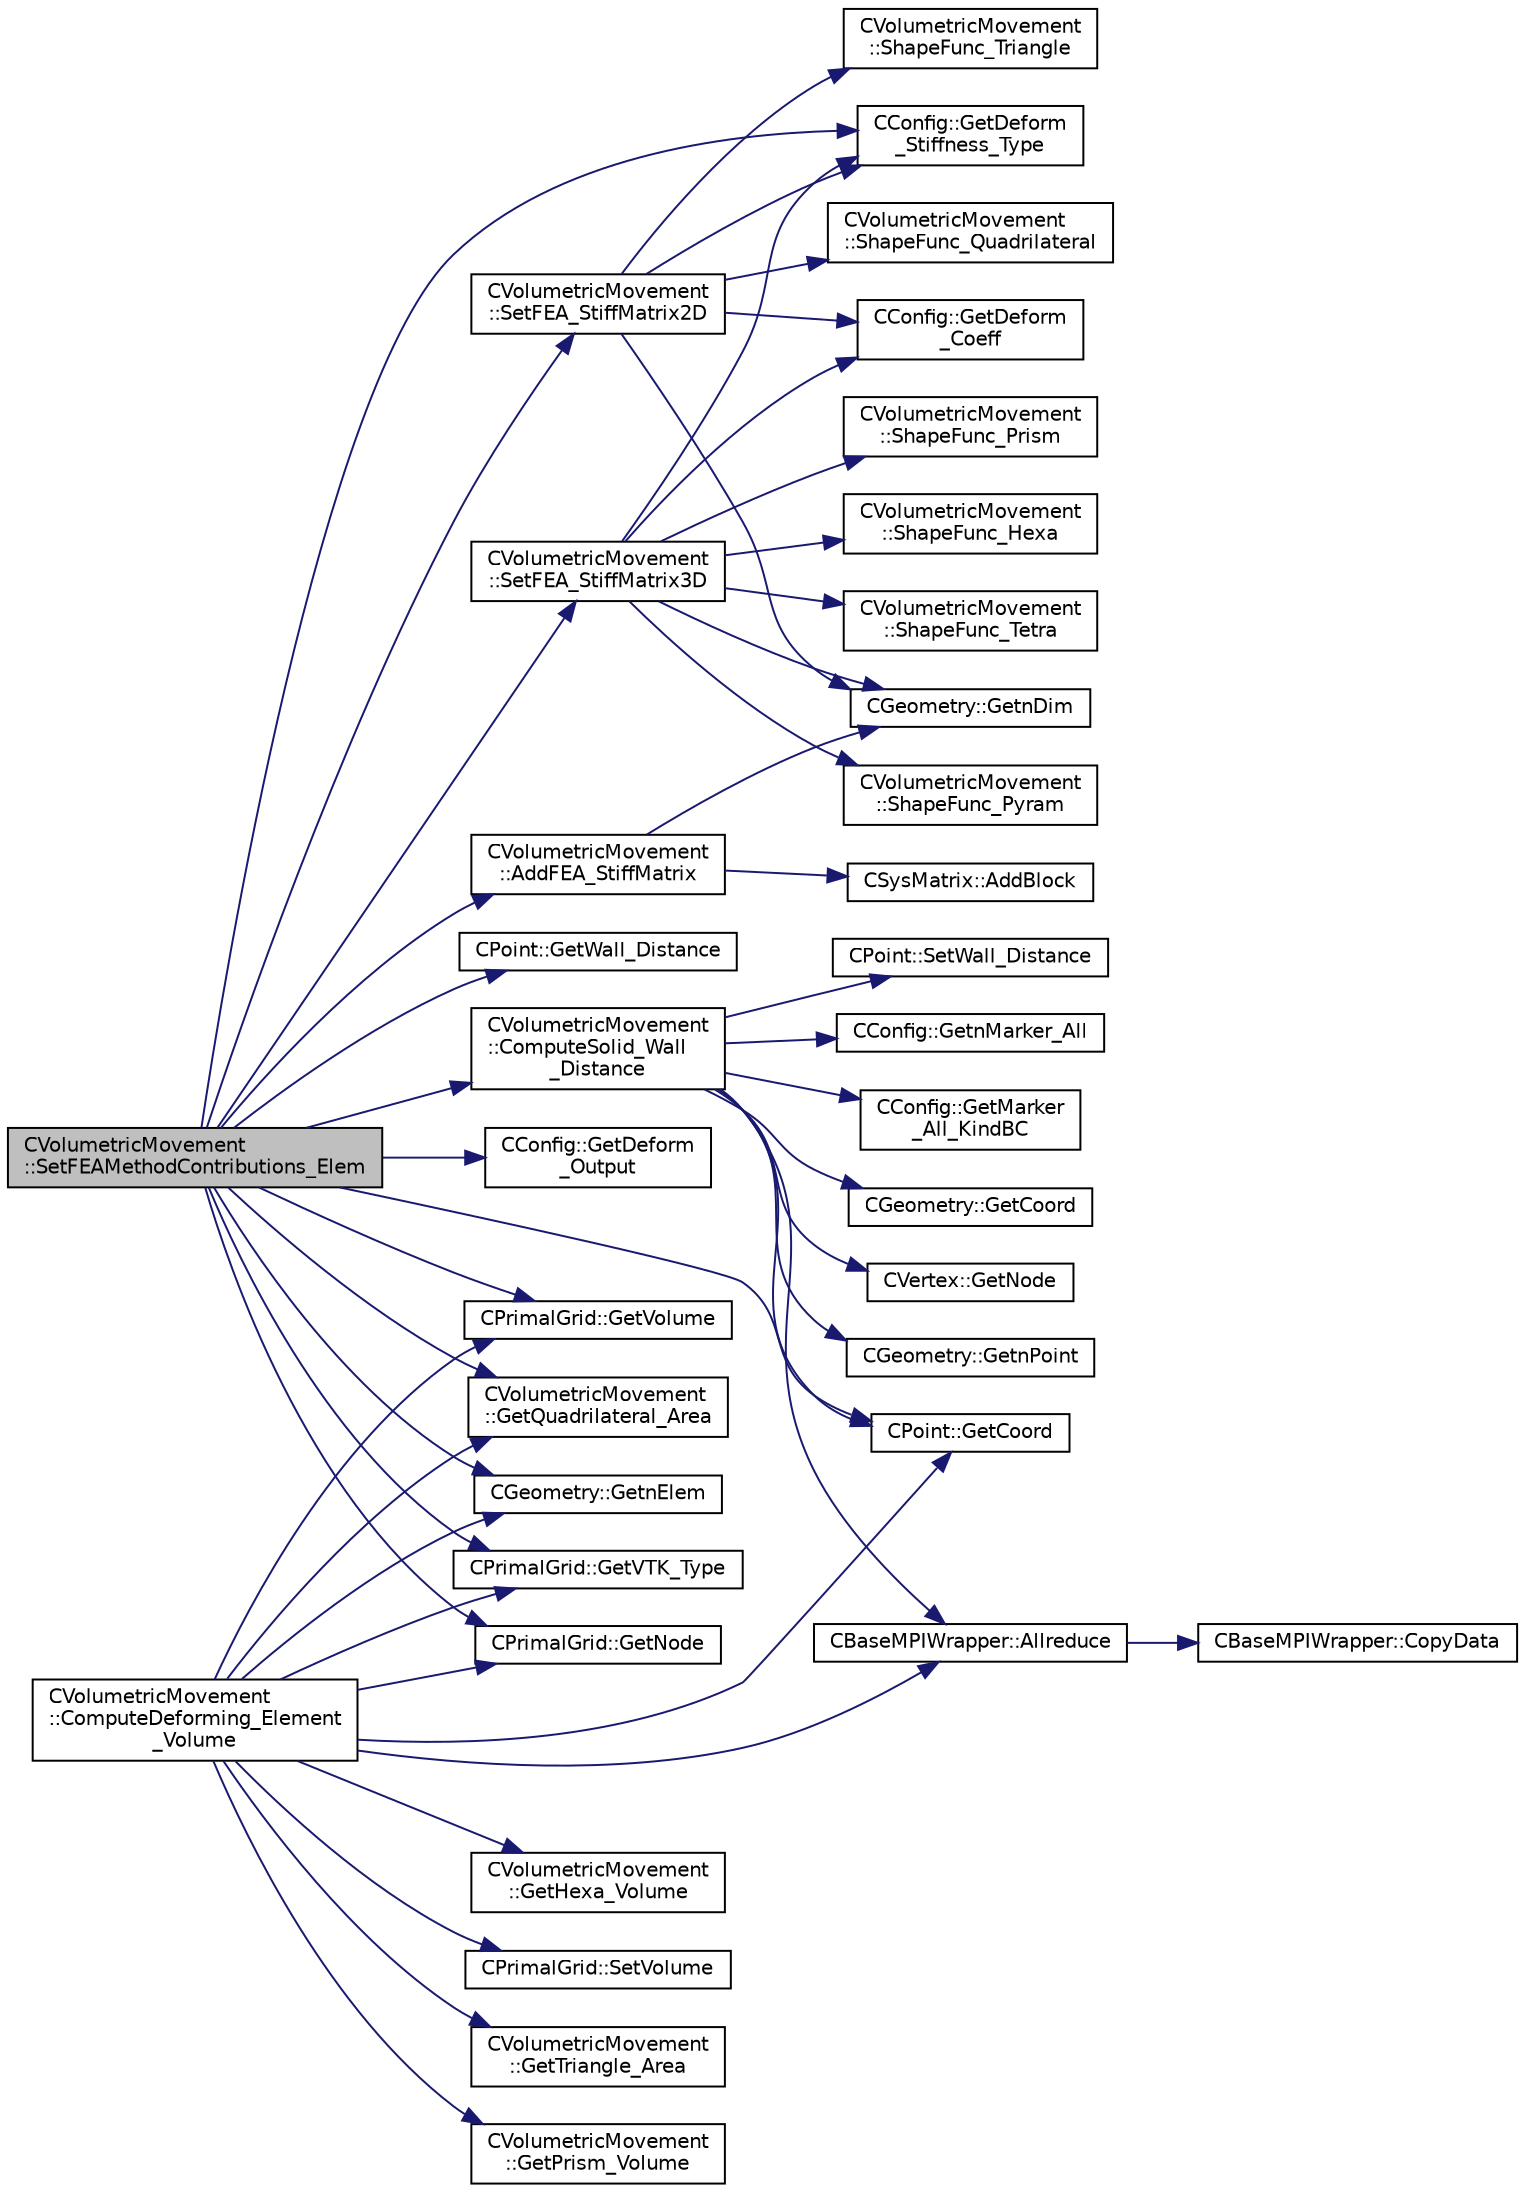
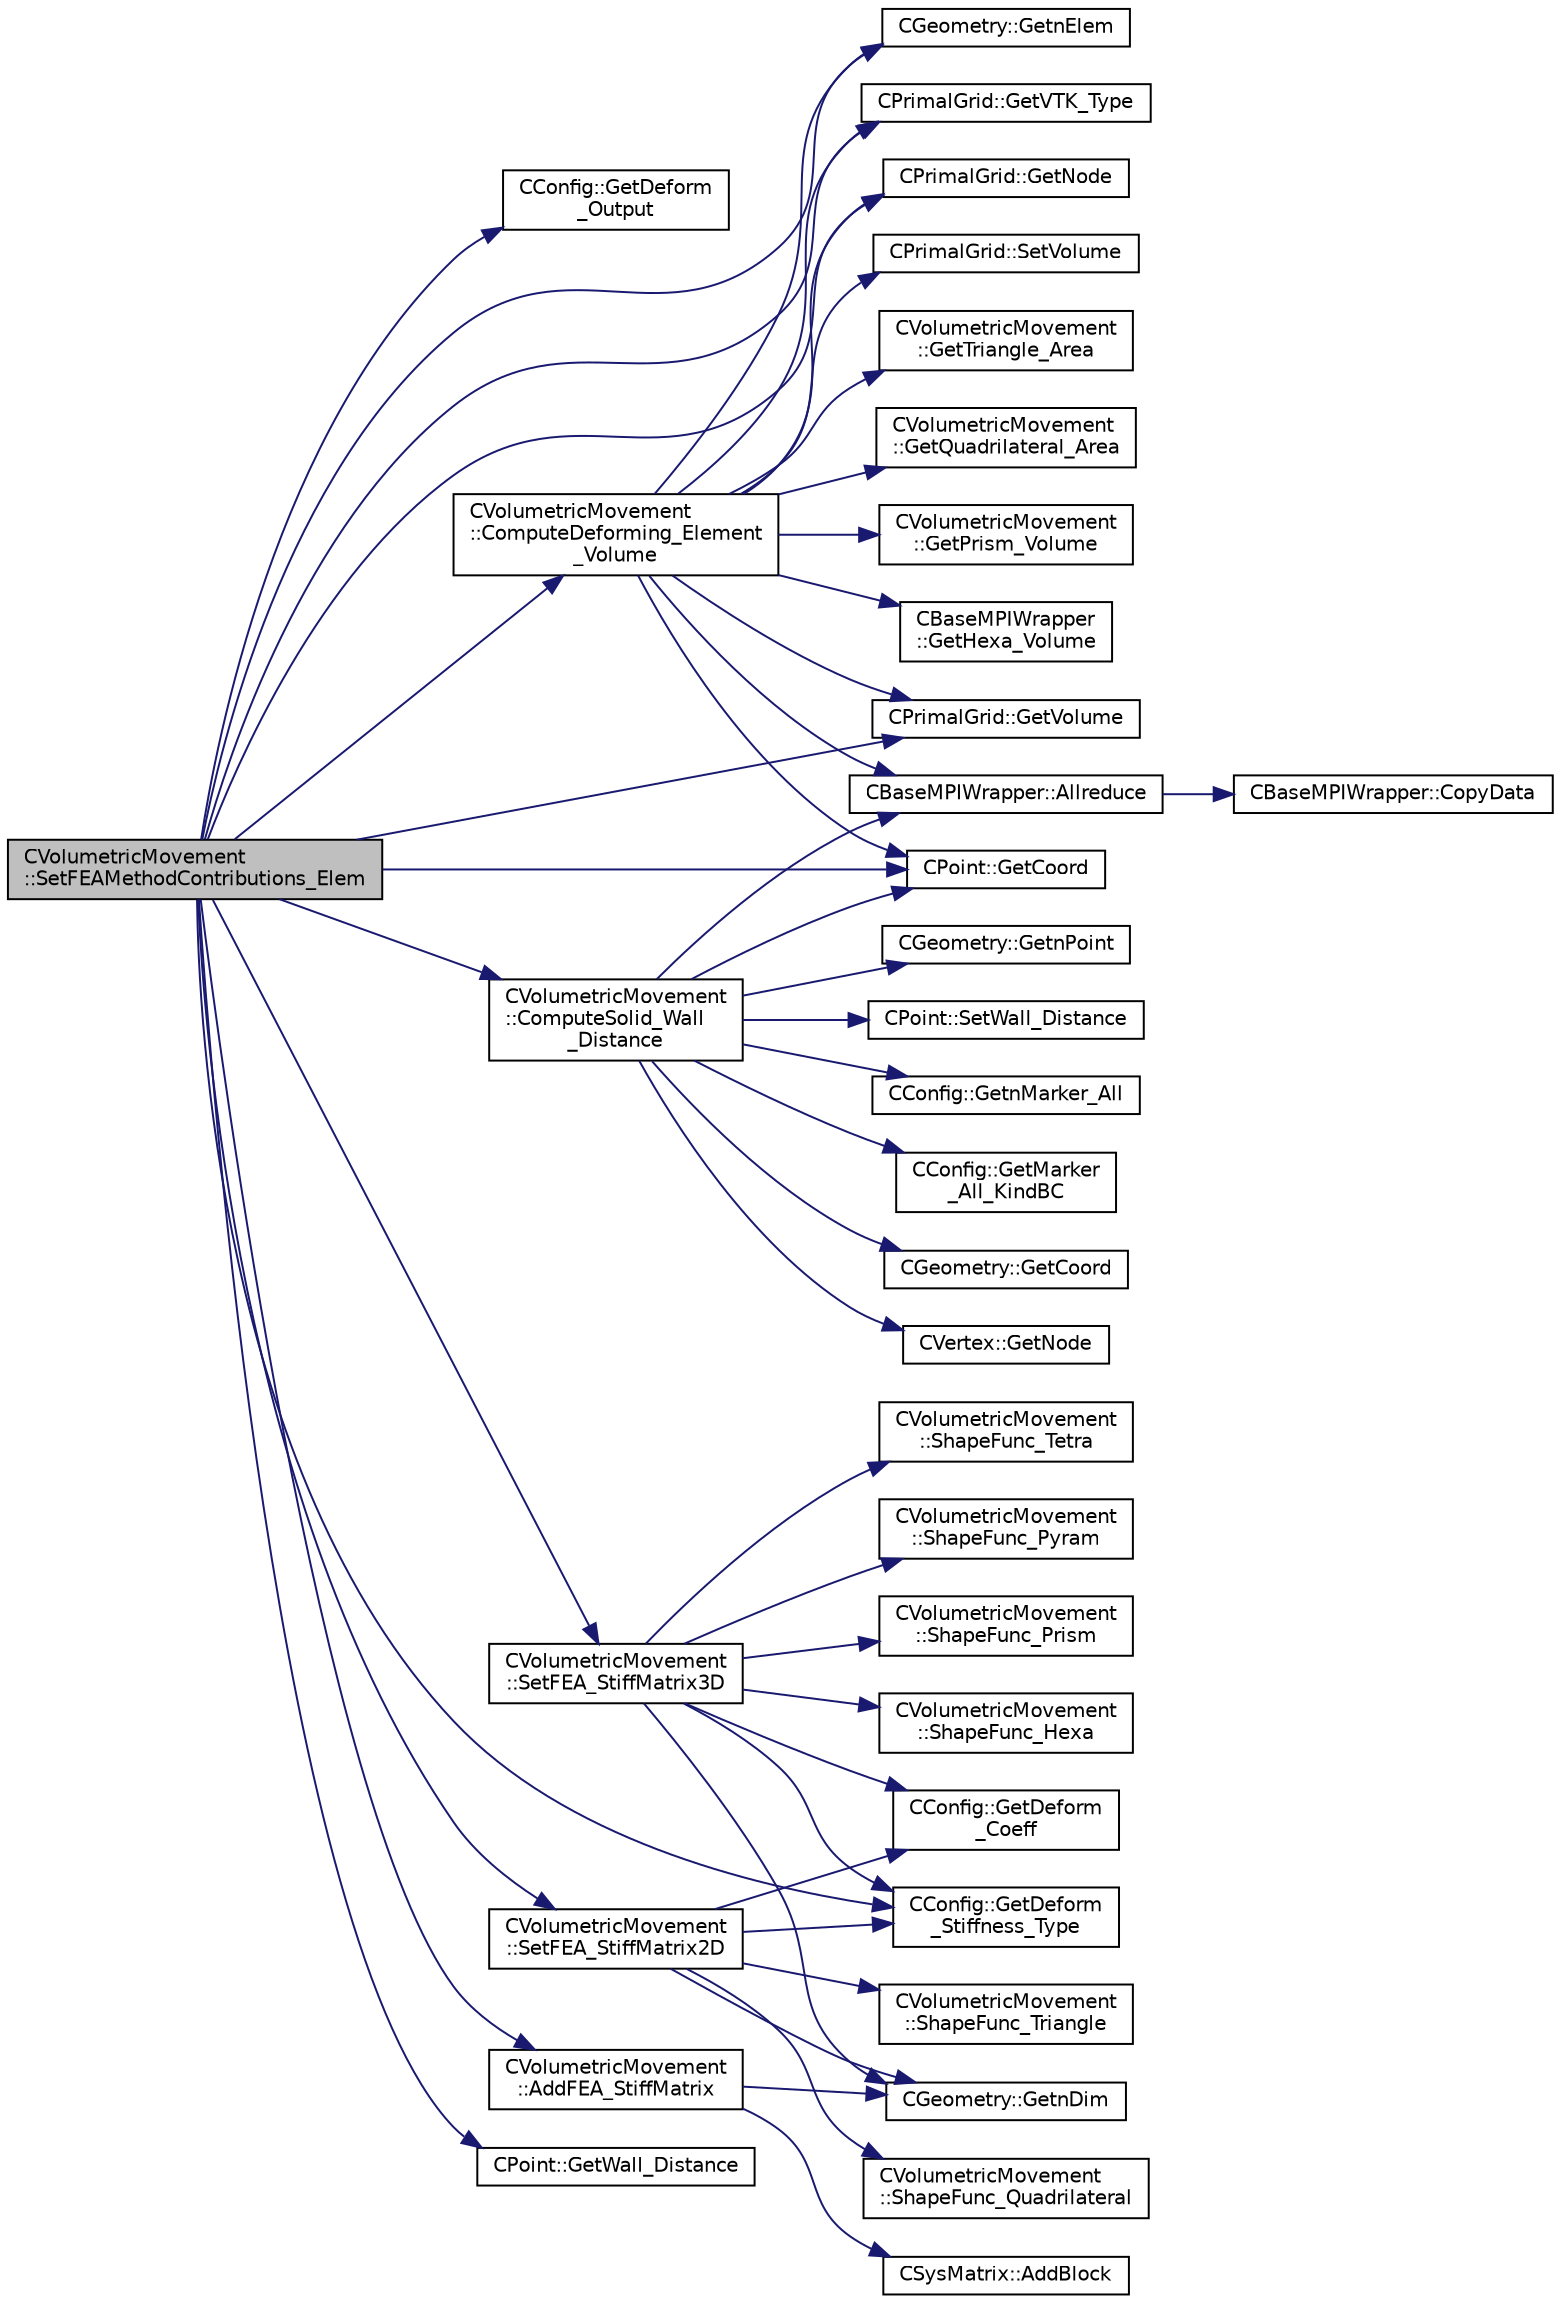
(347, 1287) -> (391, 714)
(598, 1883) -> (1006, 632)
